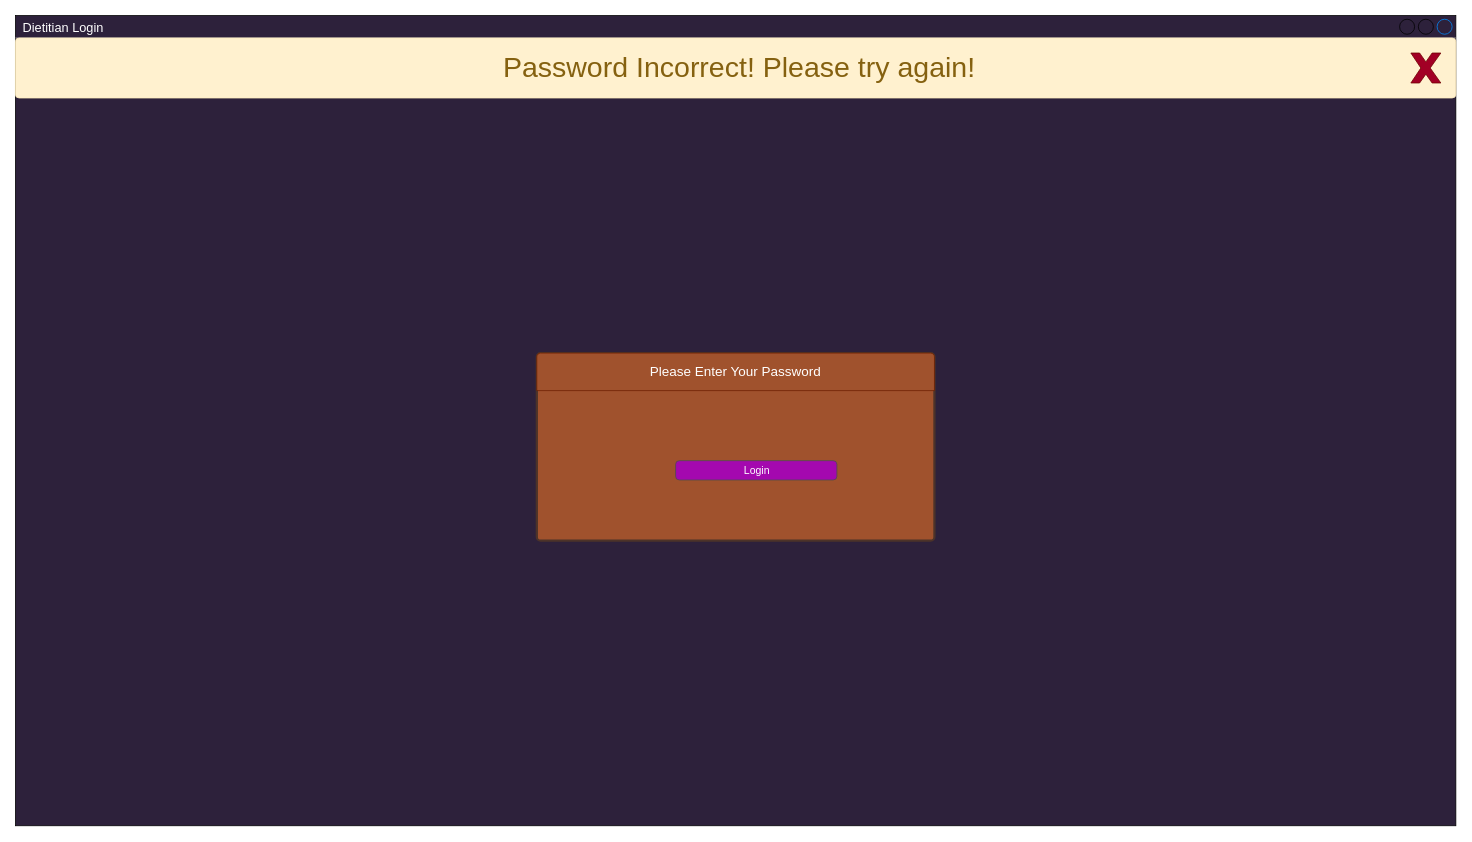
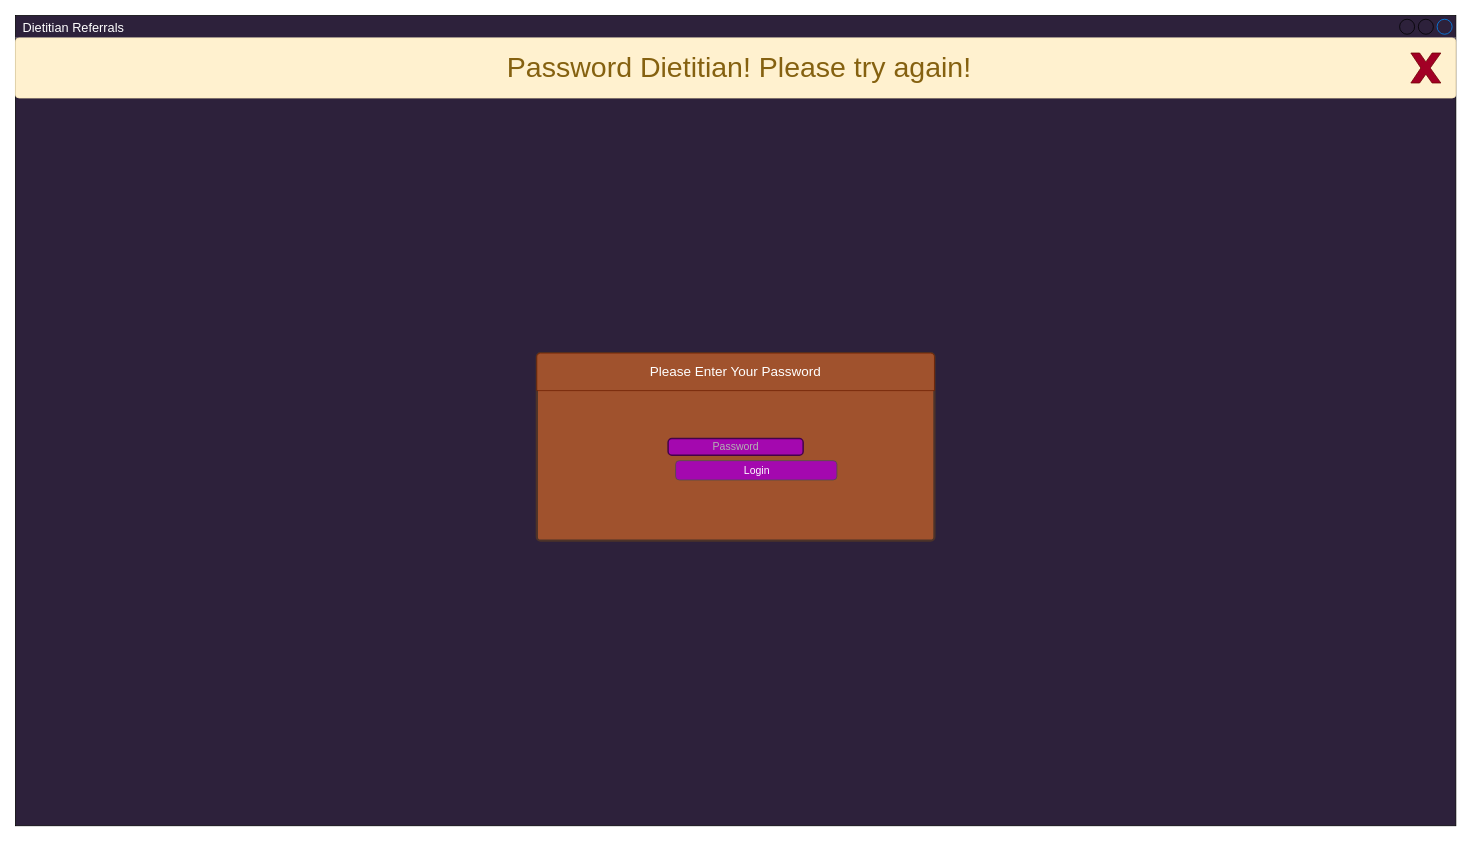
(68, 28) -> (82, 28)
(739, 68) -> (739, 68)
none -> (735, 447)
